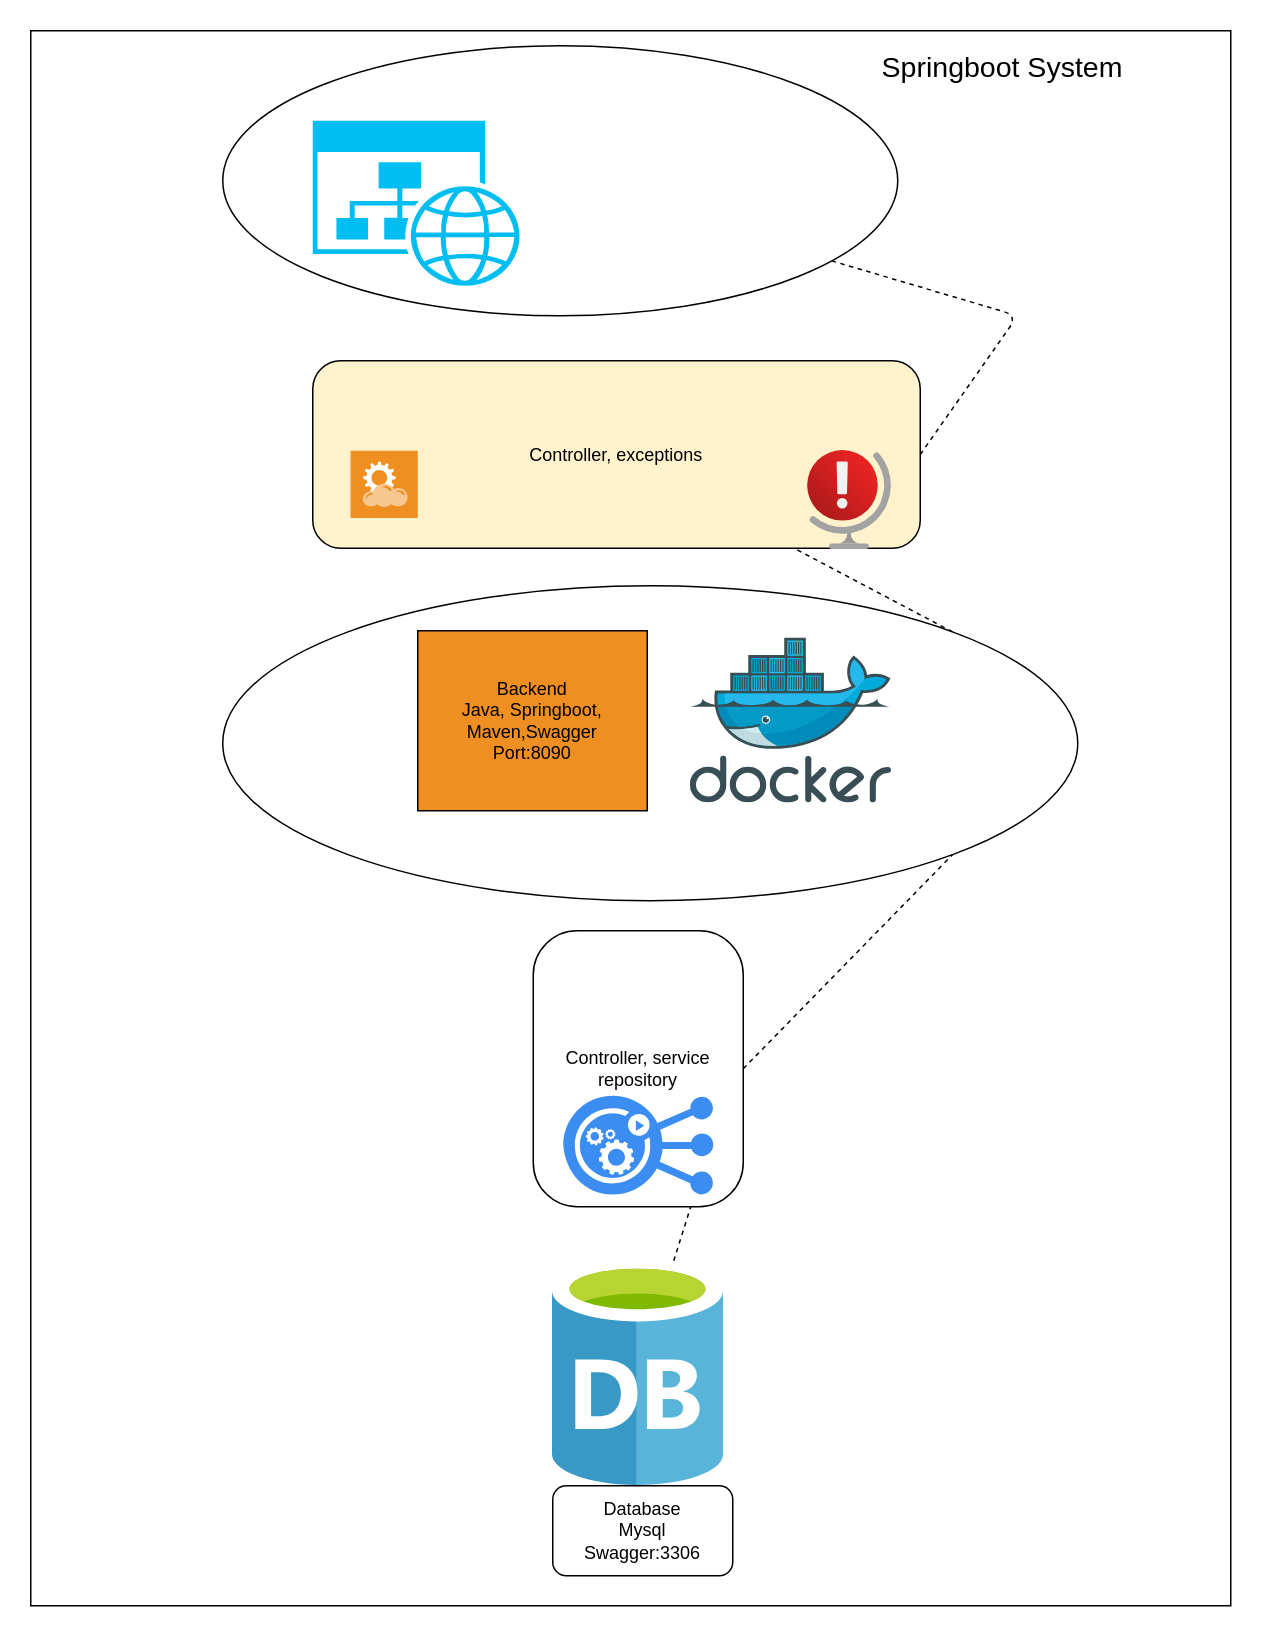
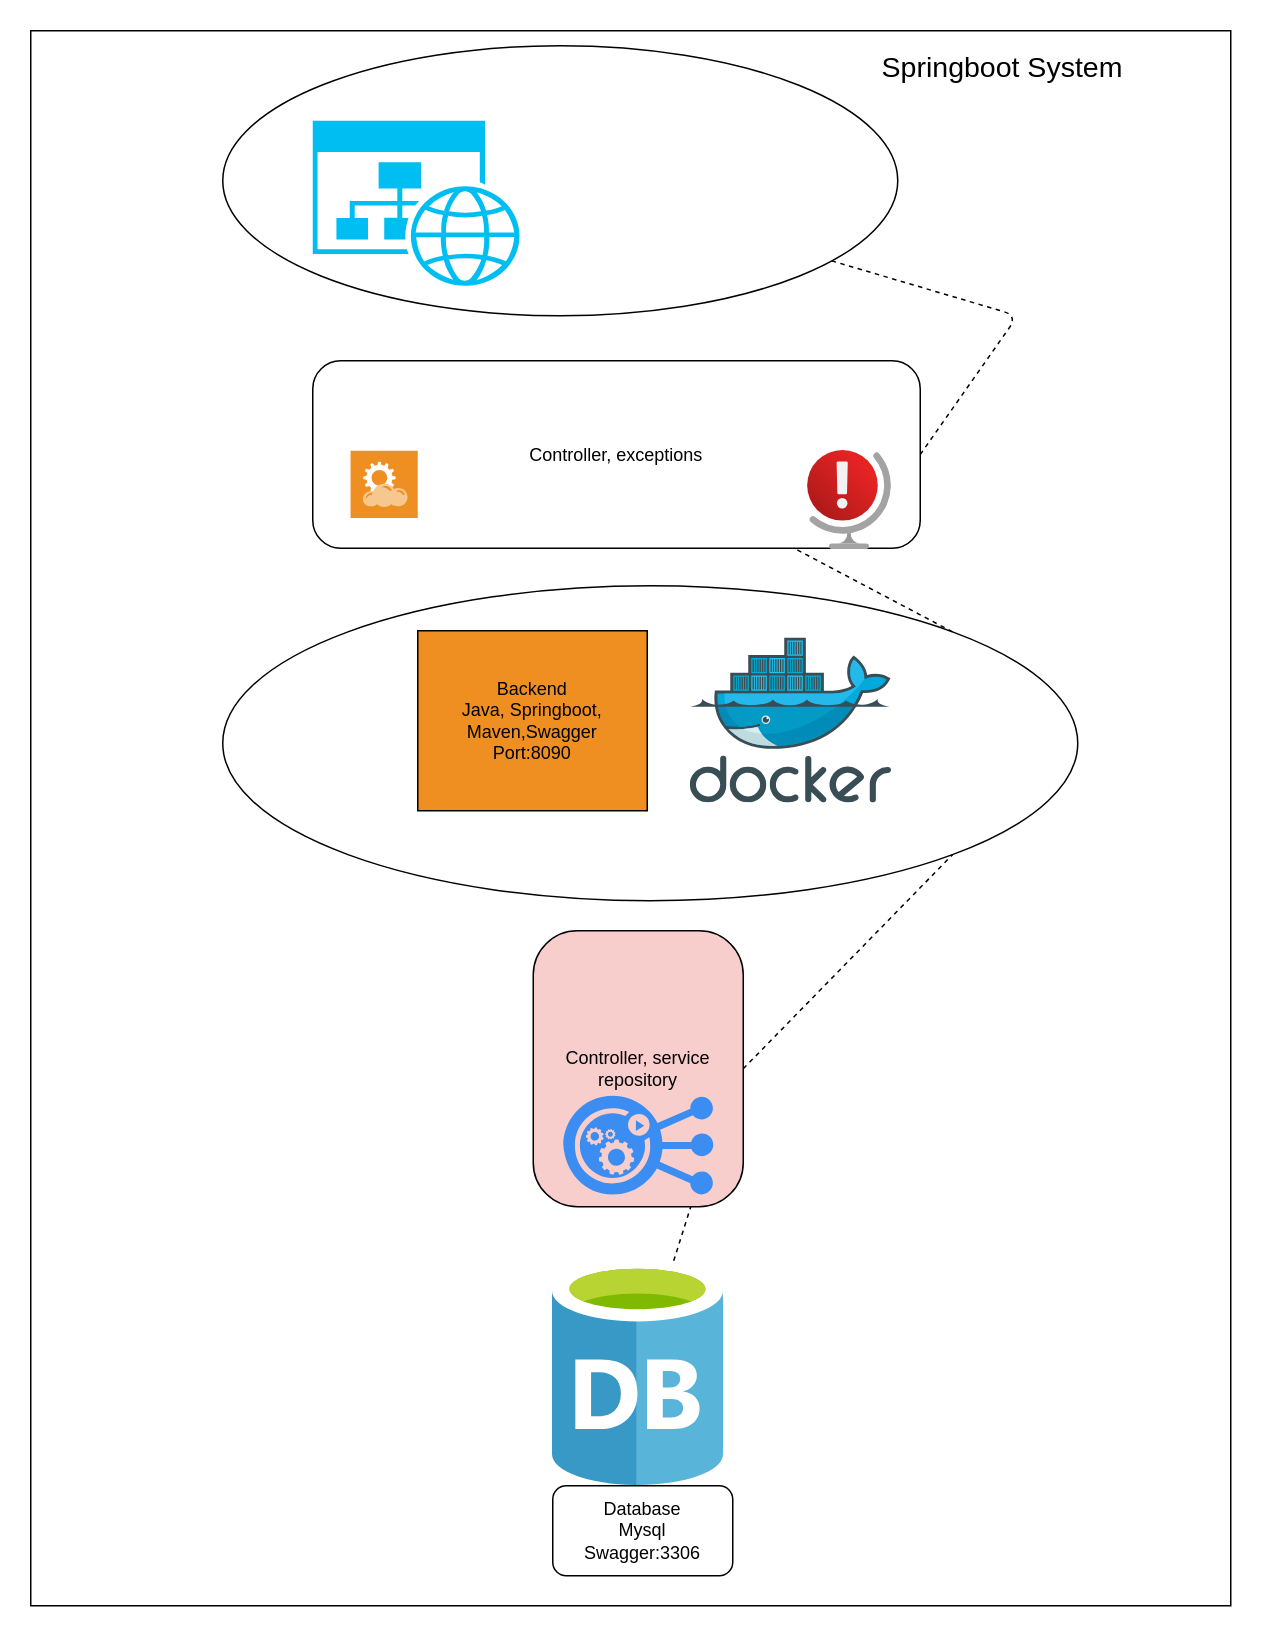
(617, 455) -> (617, 455)
(638, 1069) -> (638, 1069)
